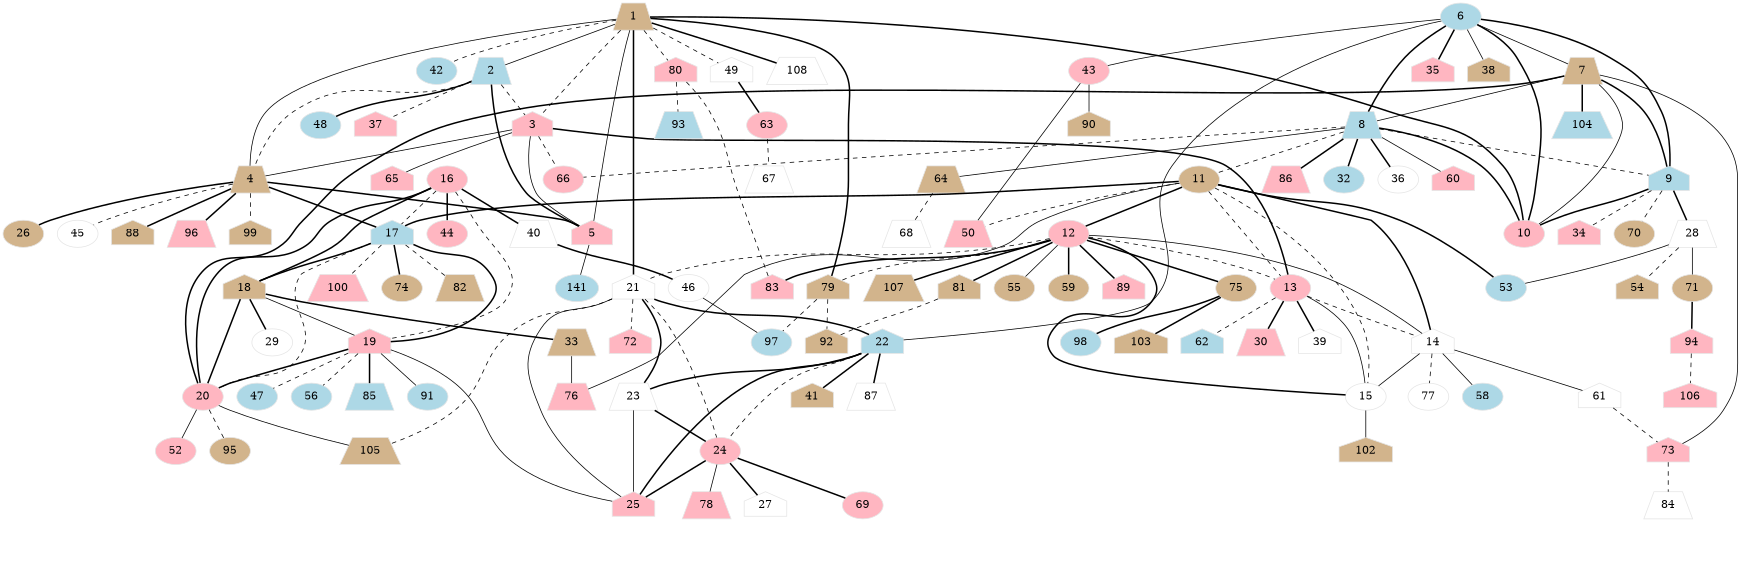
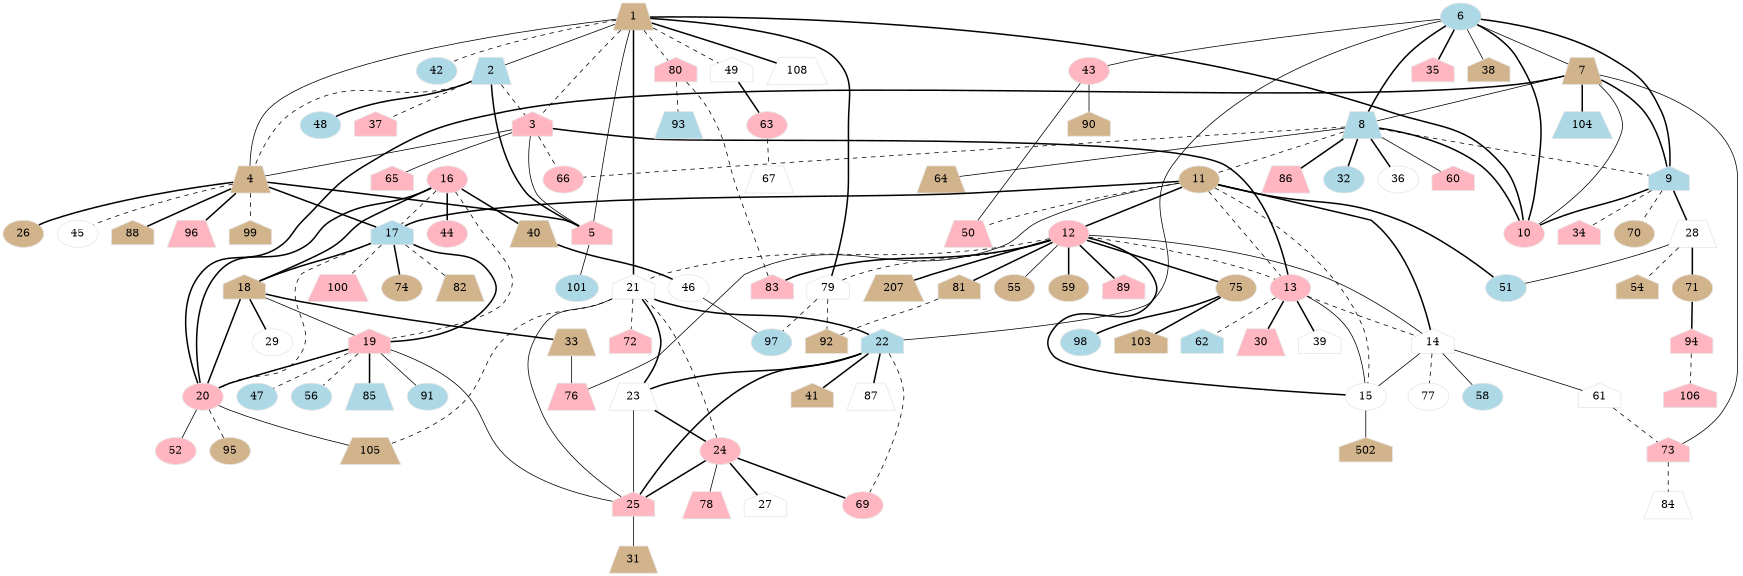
(534, 234) -> (534, 234)
(907, 234) -> none
(1692, 261) -> (1692, 261)
(577, 288) -> (577, 288)
(828, 288) -> (828, 288)
(894, 288) -> (894, 288)
(1506, 288) -> (1506, 288)
(786, 382) -> (899, 424)
(1366, 451) -> (1366, 451)
none -> (634, 560)
